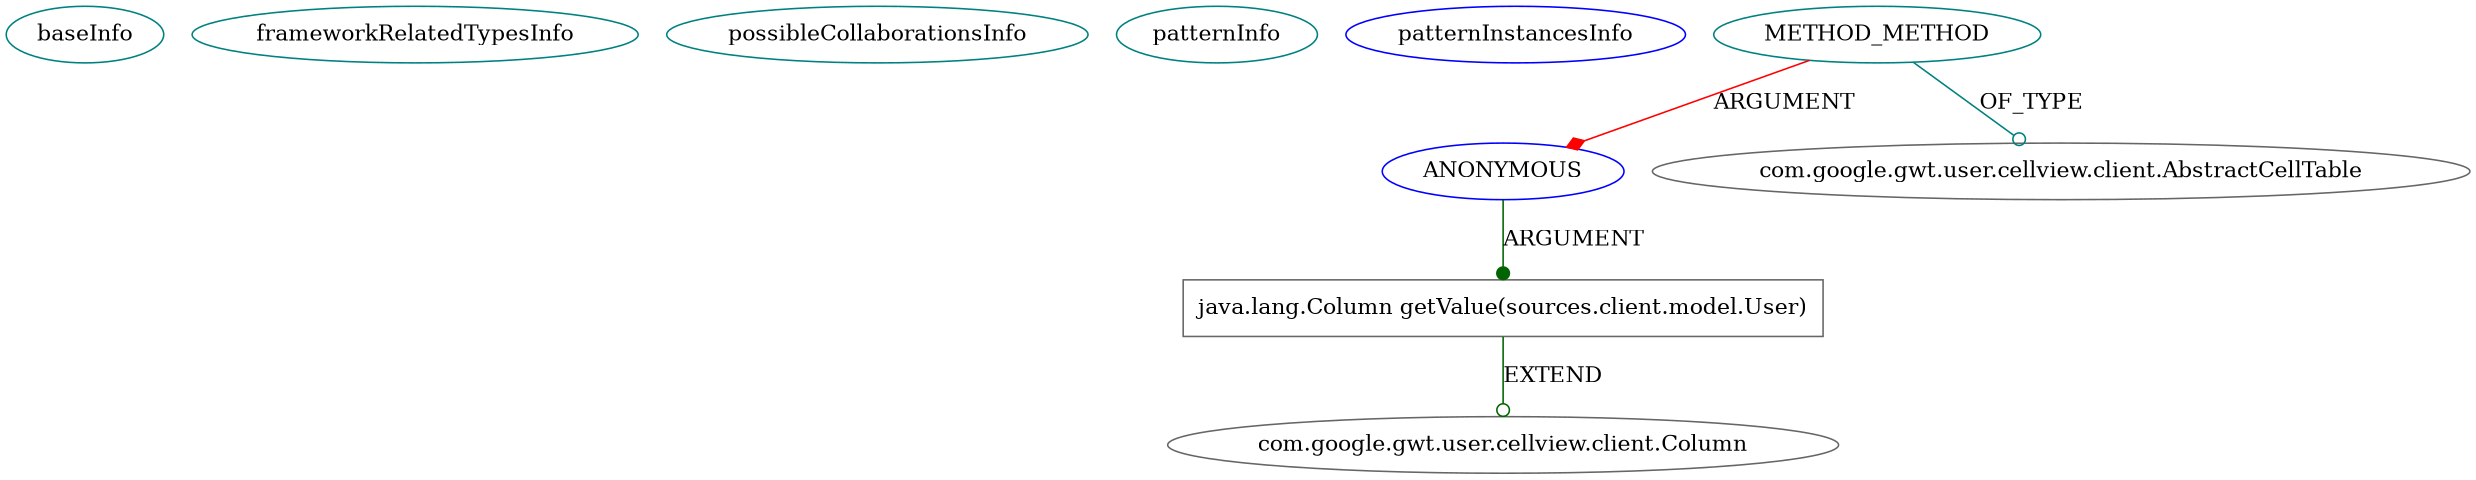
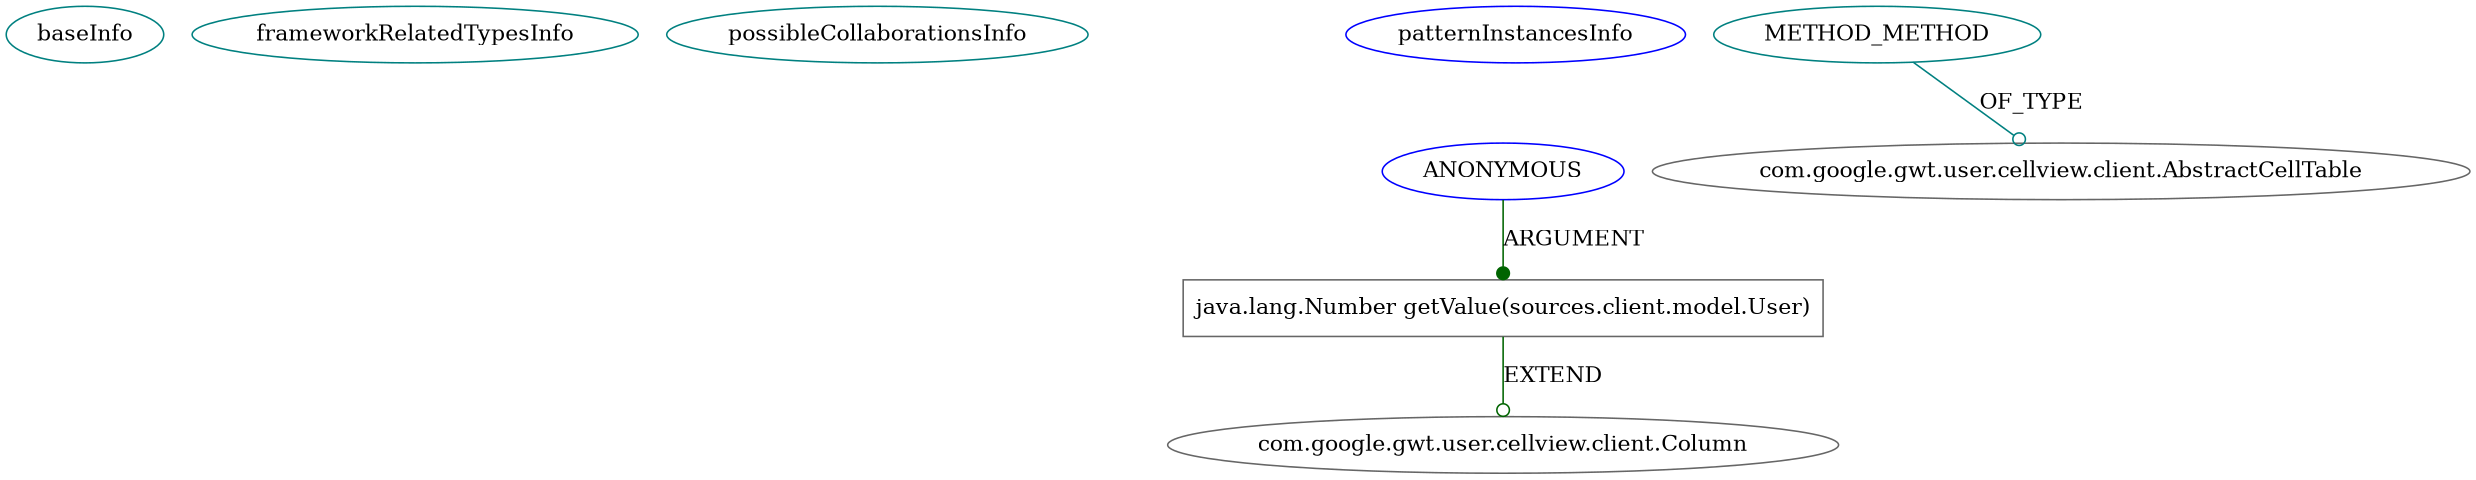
(1217, 35) -> none
(1697, 101) -> none
(1503, 308) -> (1503, 308)
